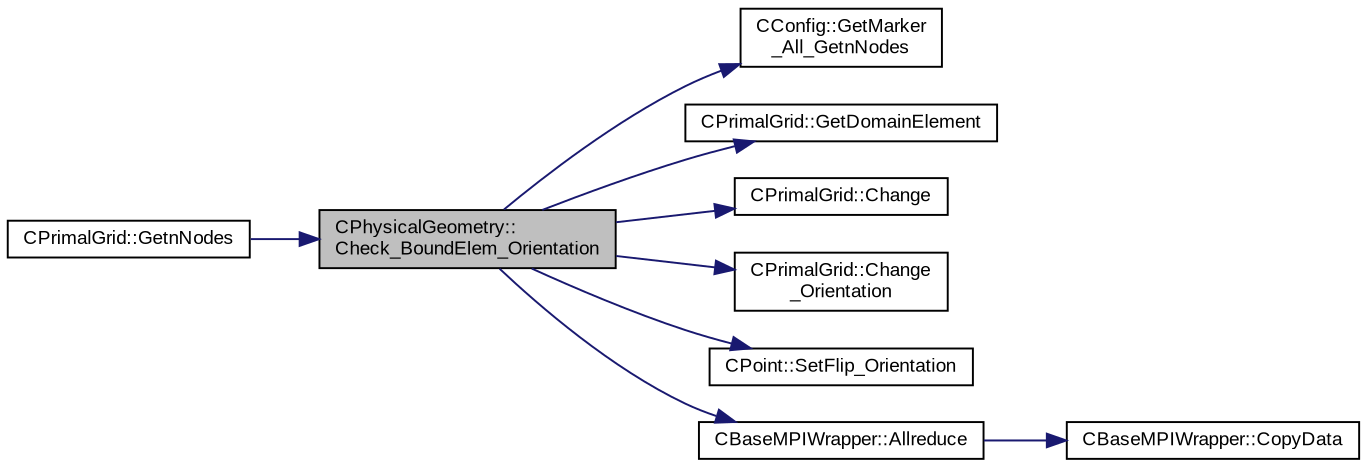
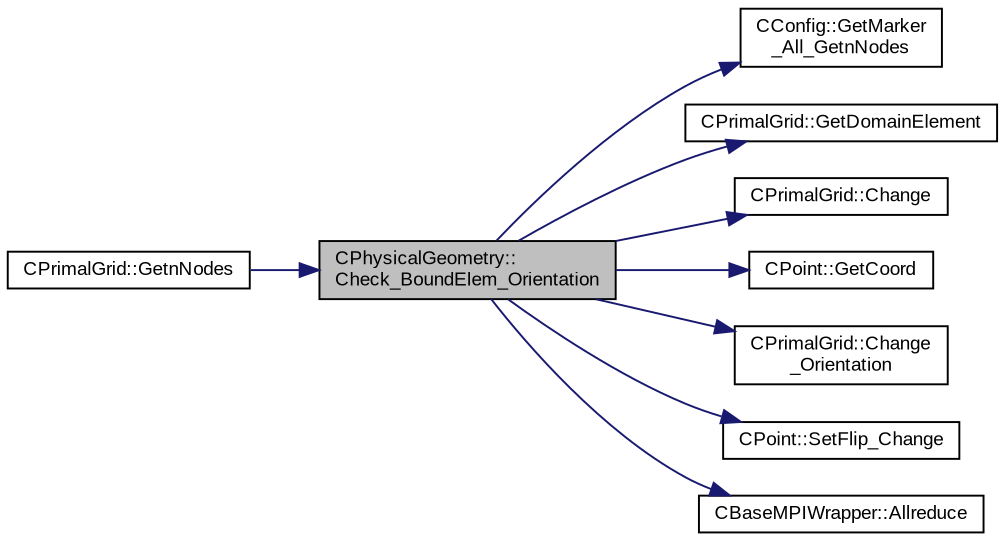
none -> (841, 270)
(841, 367) -> (841, 440)
(1213, 440) -> none
